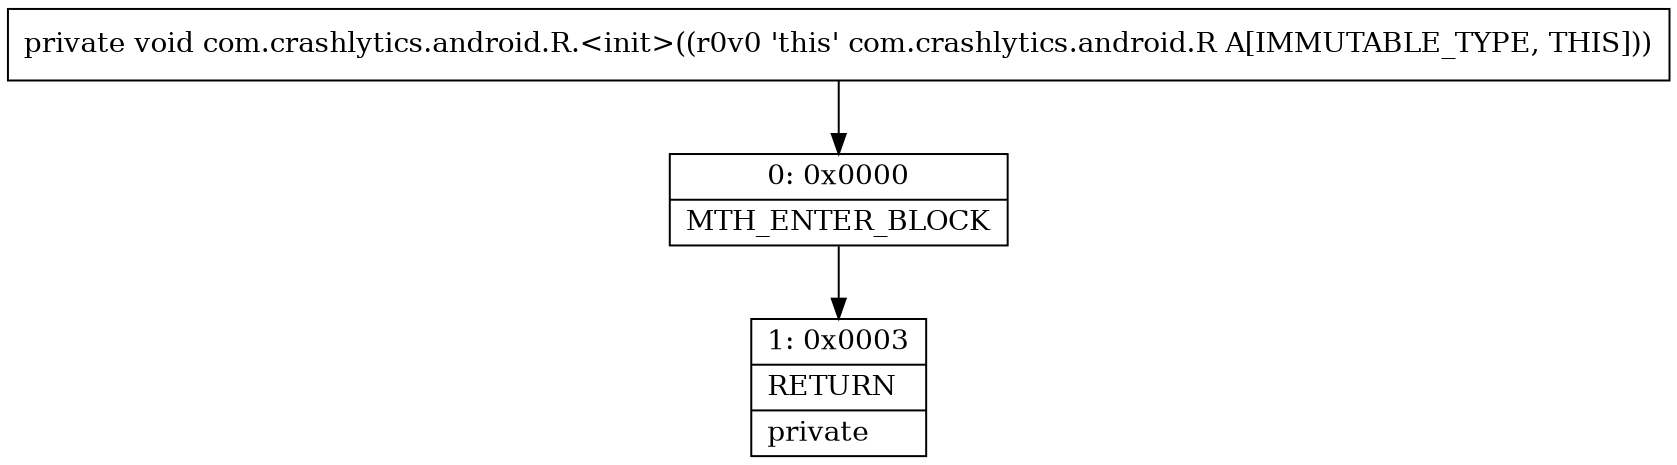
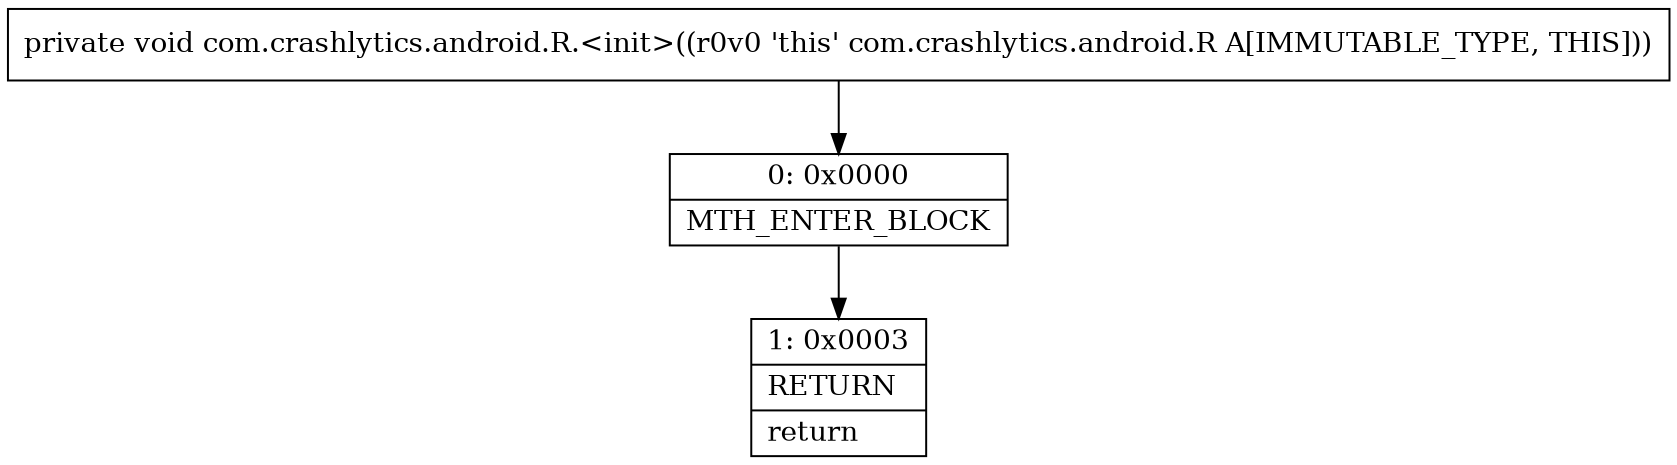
(819, 432) -> (813, 432)
